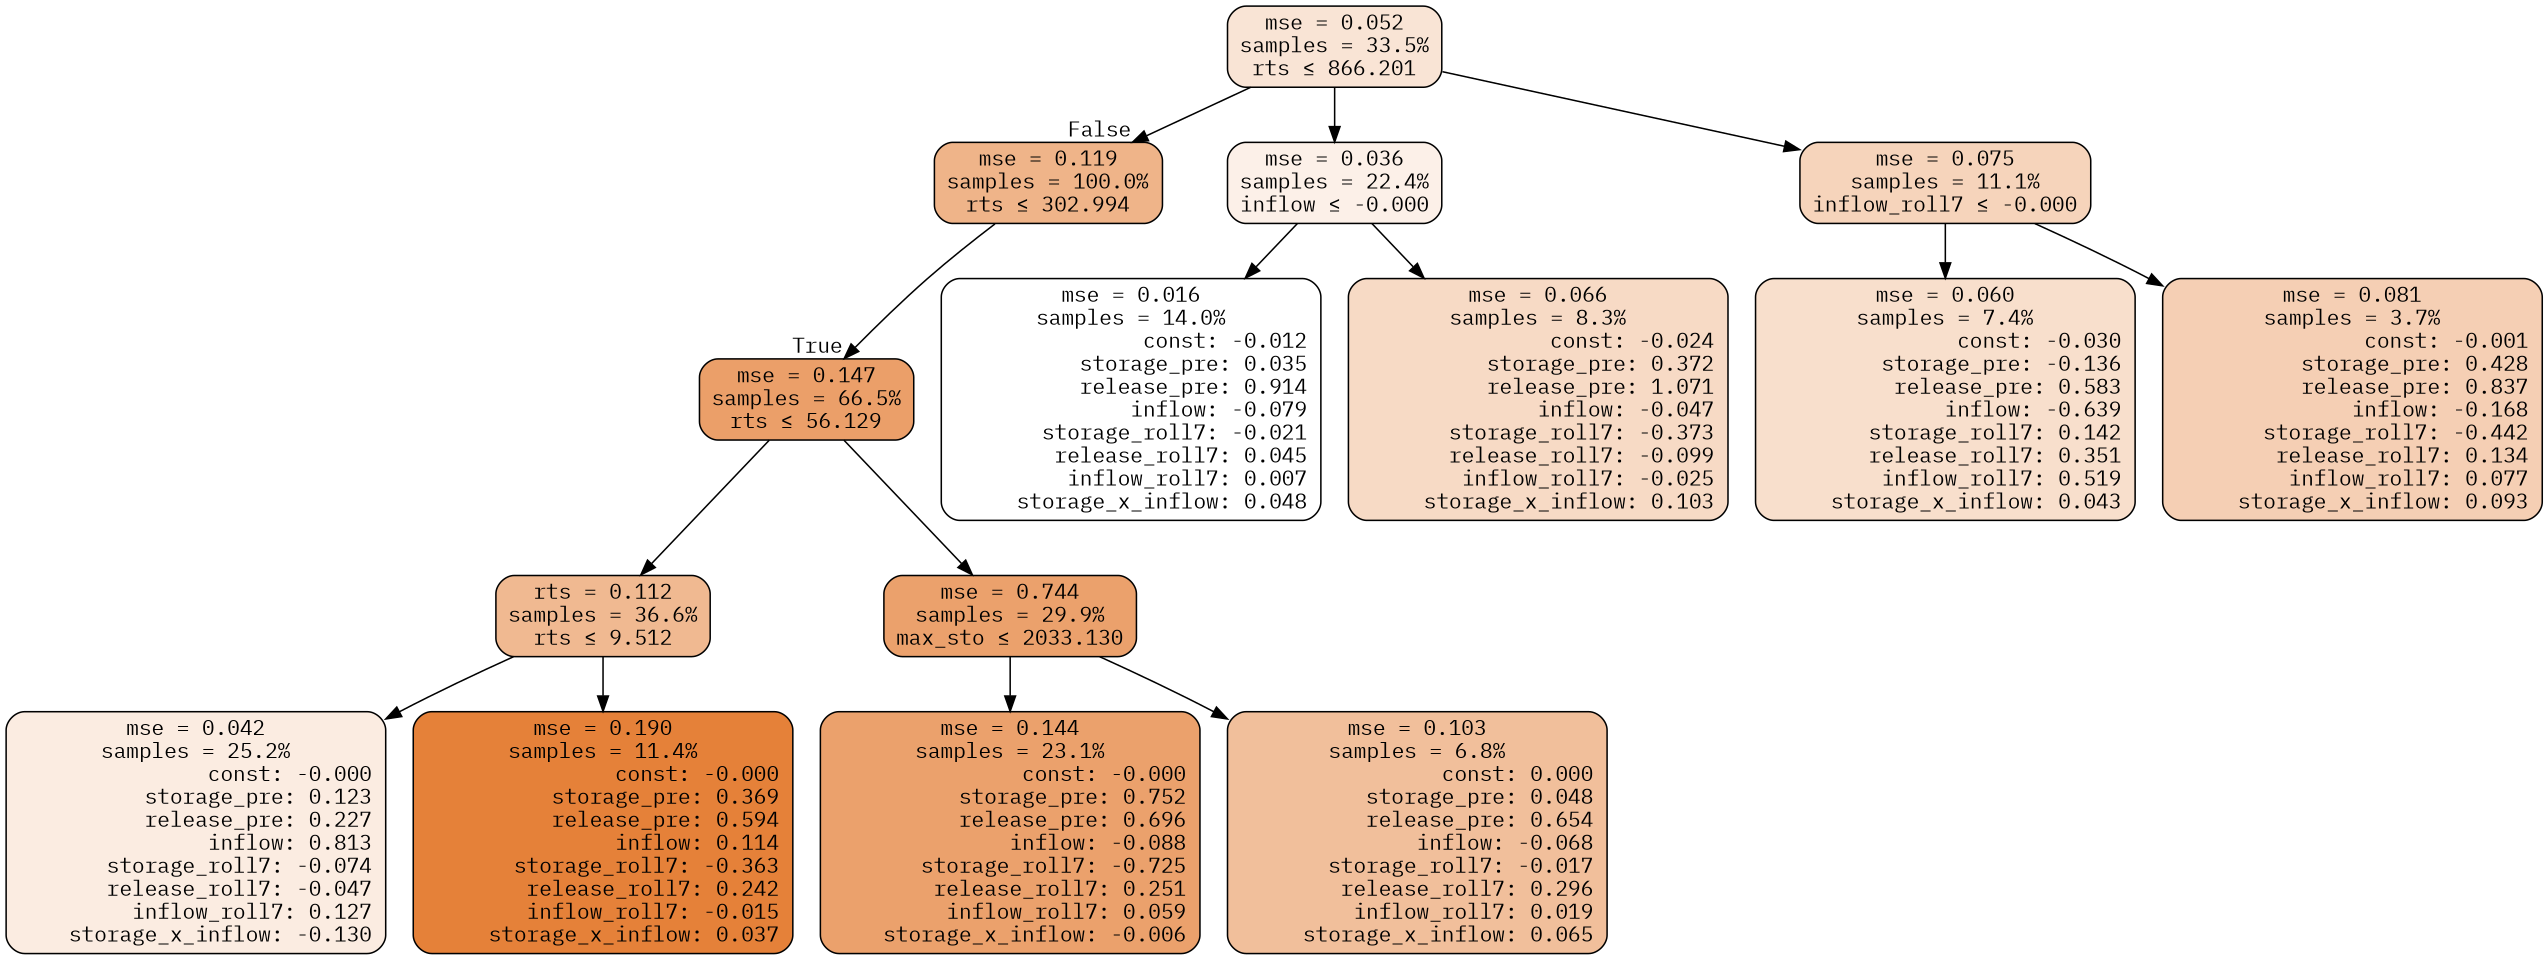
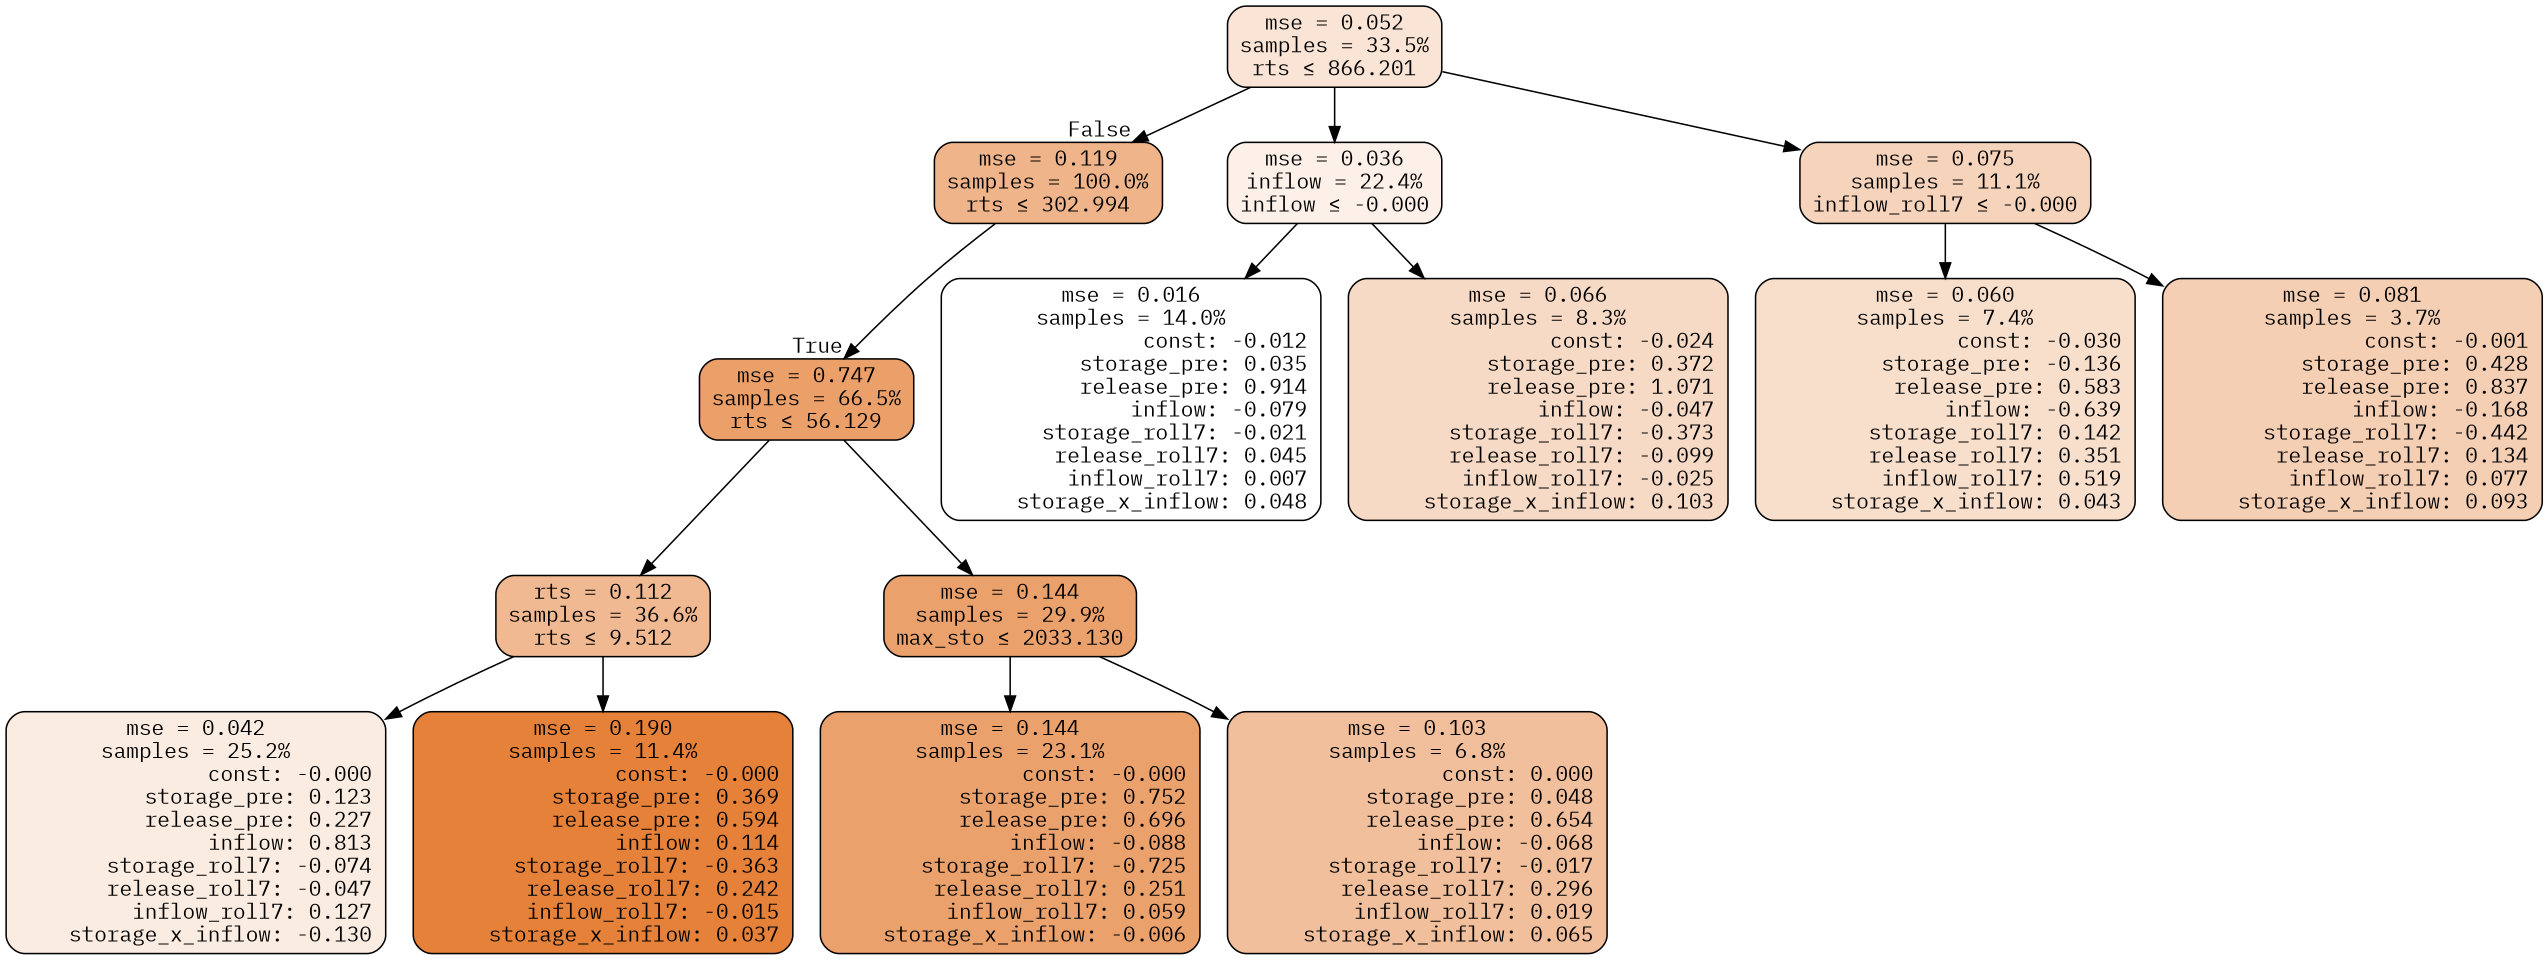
(1335, 183) -> (1335, 183)
(807, 399) -> (807, 399)
(1010, 616) -> (1010, 616)
